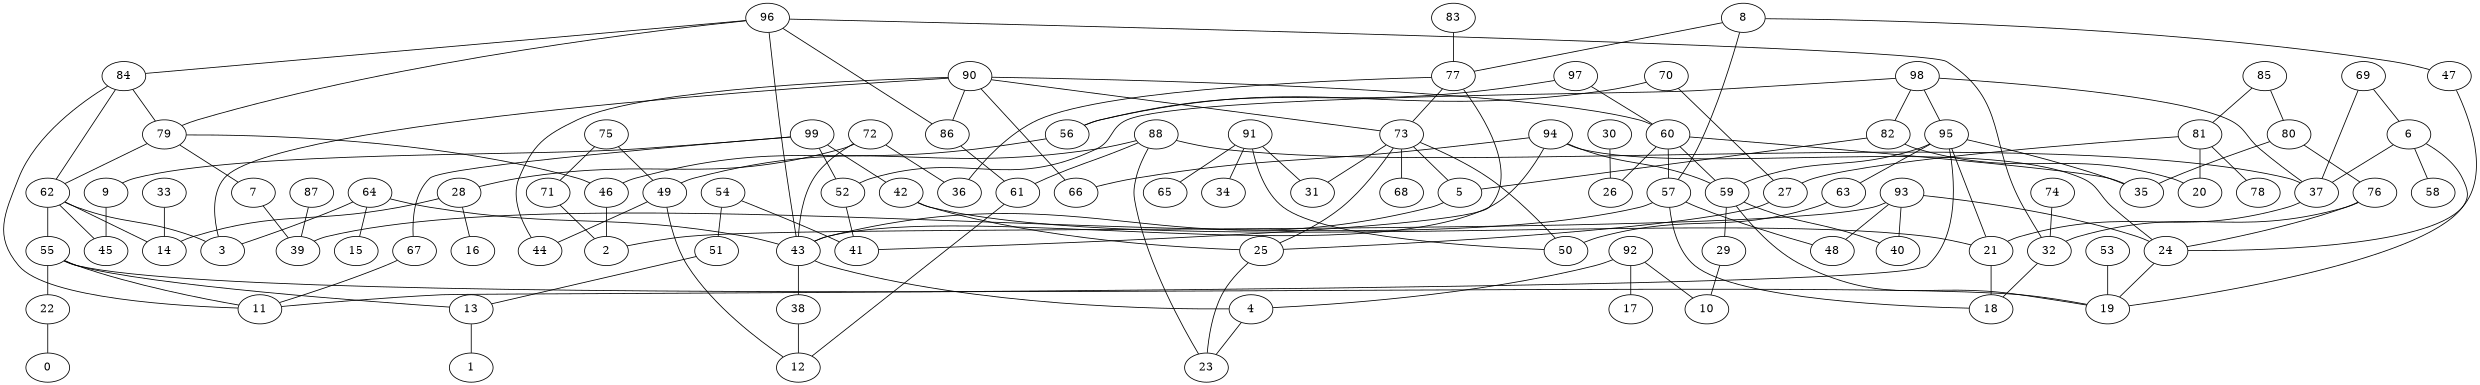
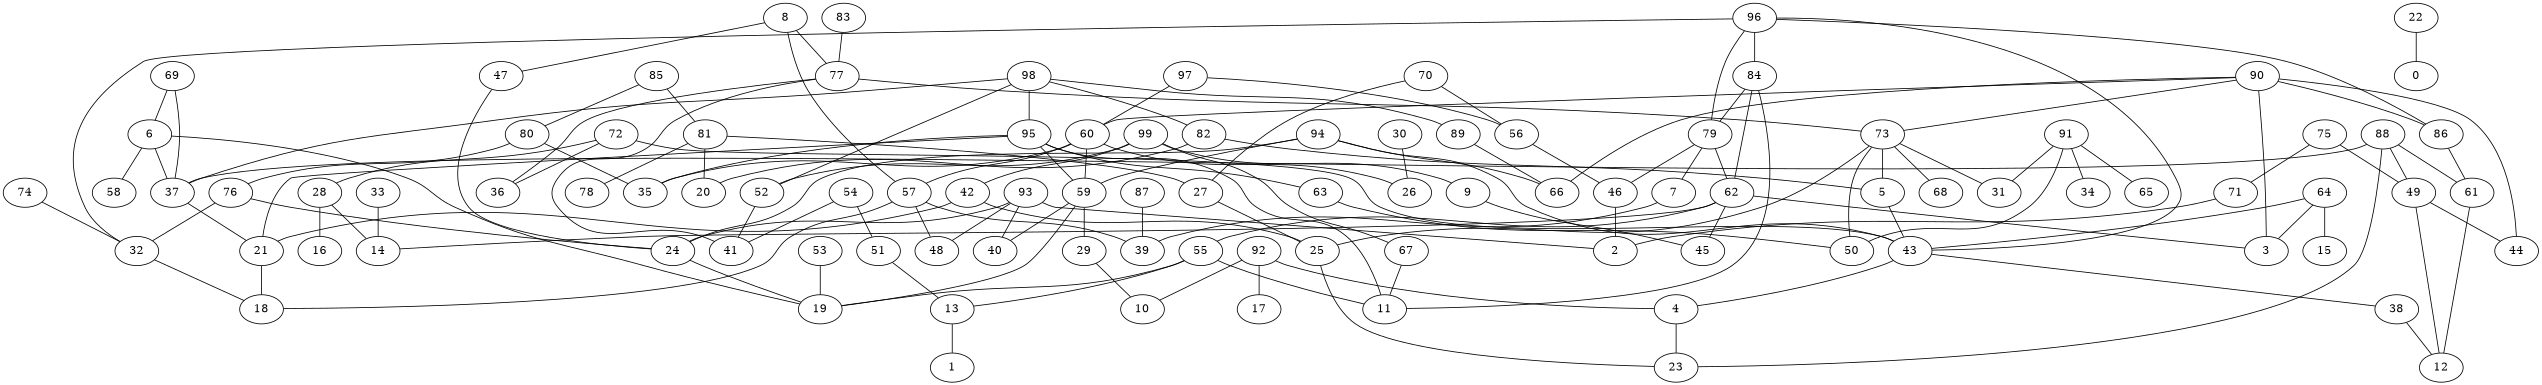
none -> (1458, 134)
(48, 277) -> none
